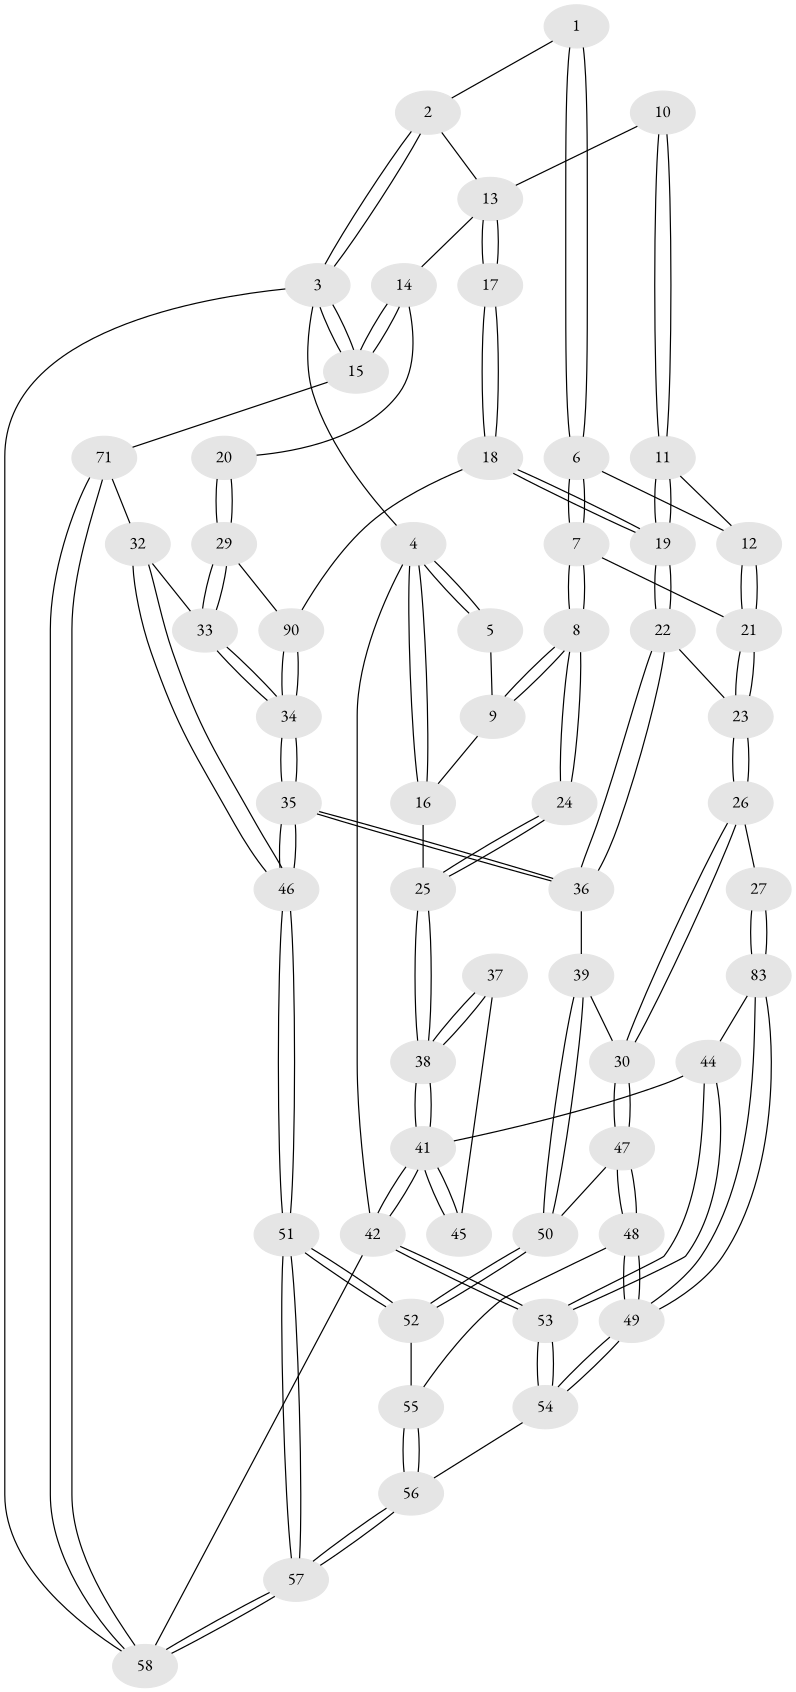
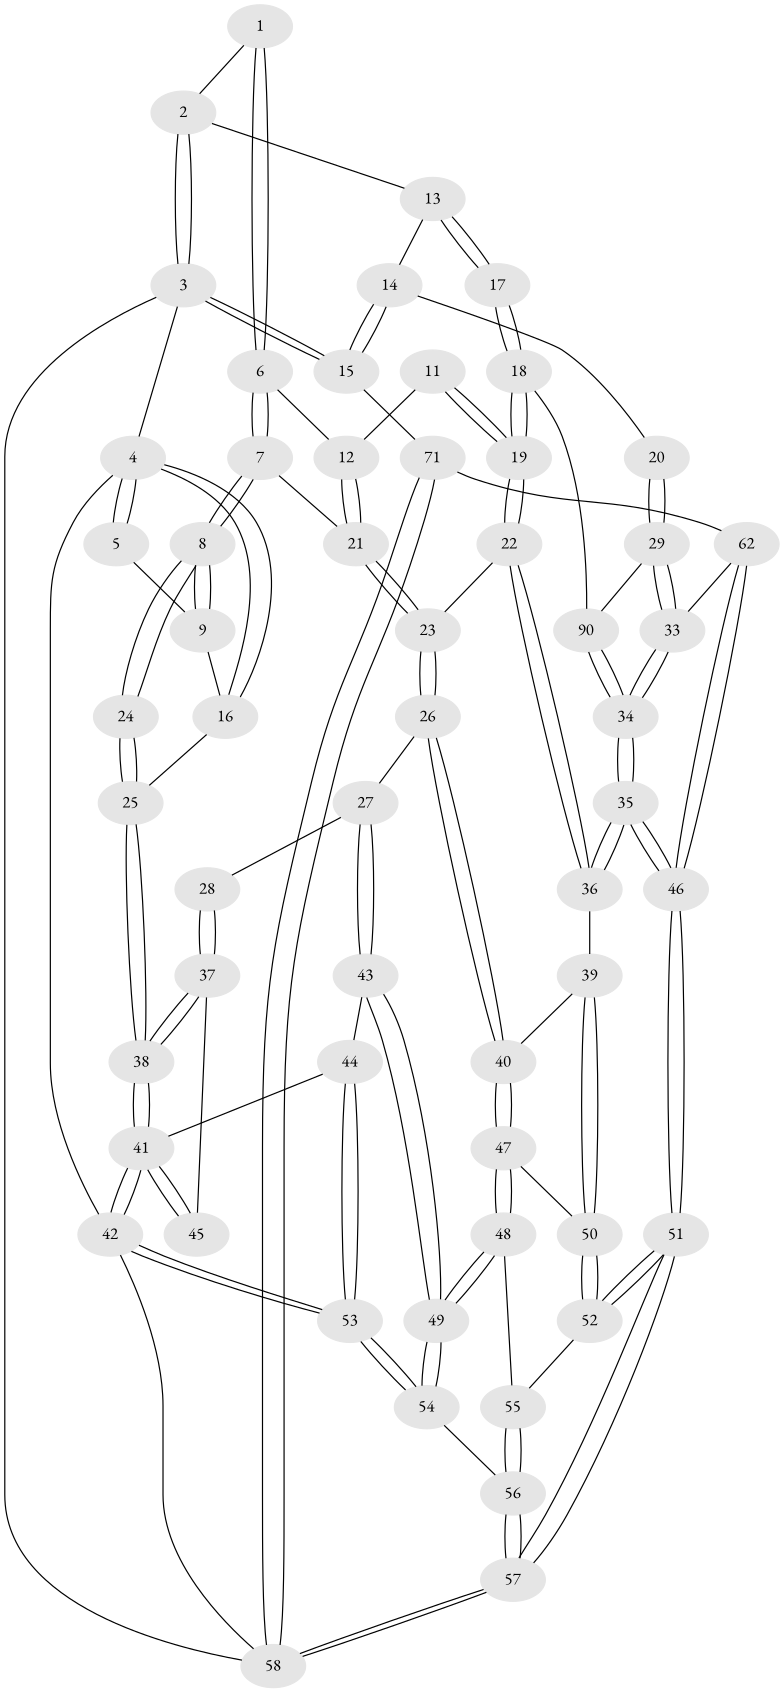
(663, 113) -> none
(138, 544) -> (747, 544)
none -> (207, 889)
(759, 976) -> (366, 976)
(622, 1062) -> (503, 1062)
